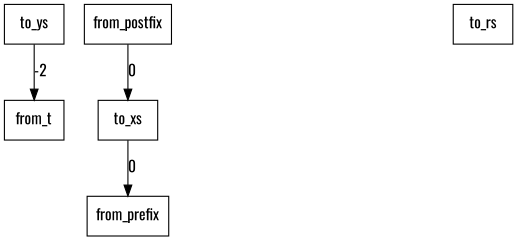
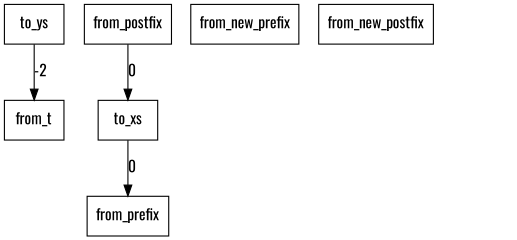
none -> (245, 24)
none -> (376, 24)
(483, 24) -> none
